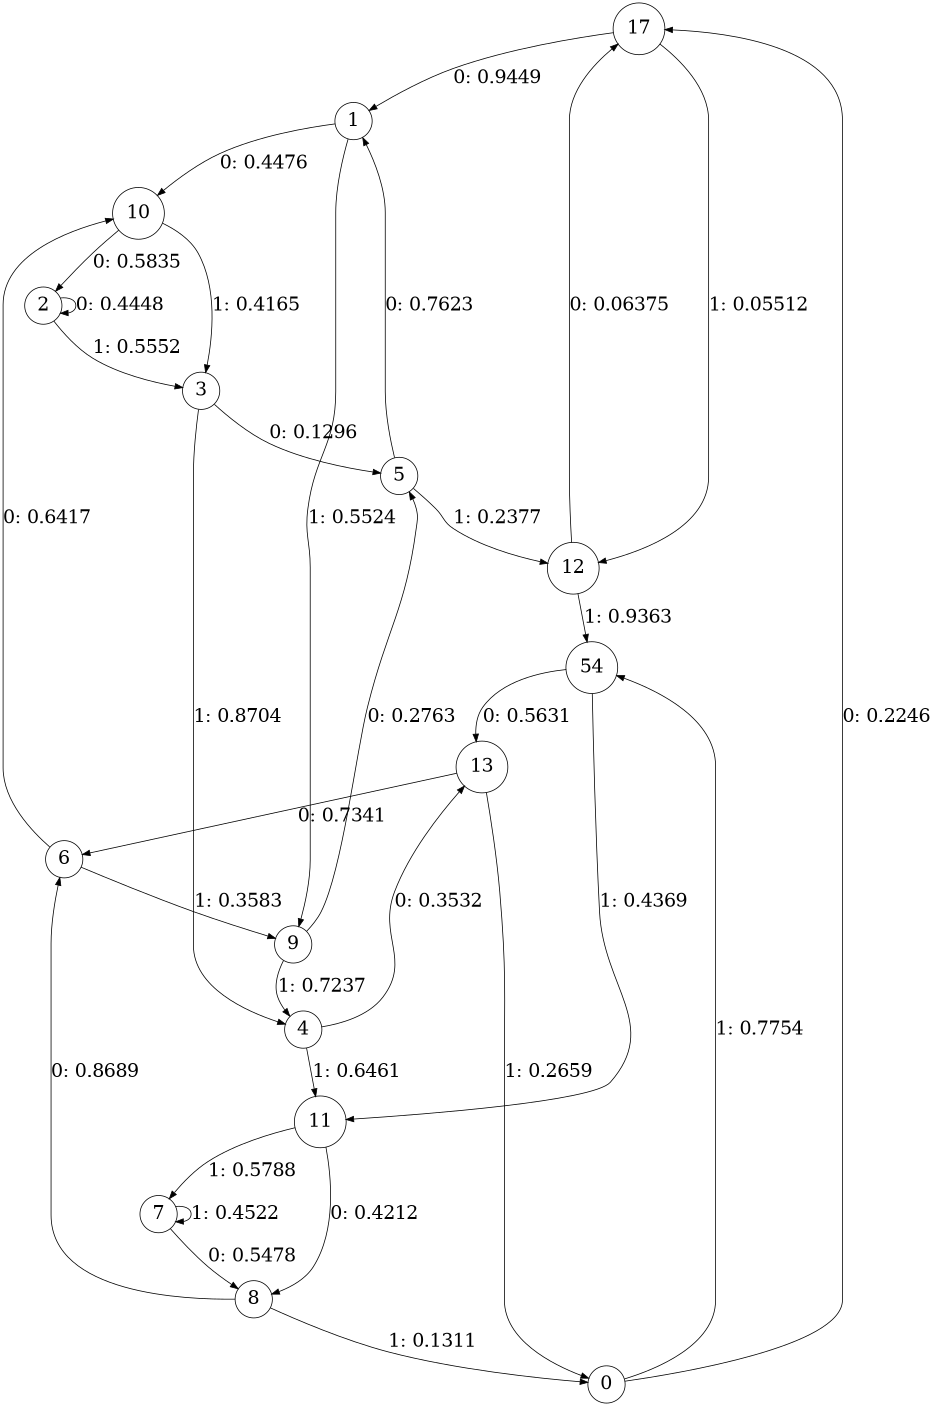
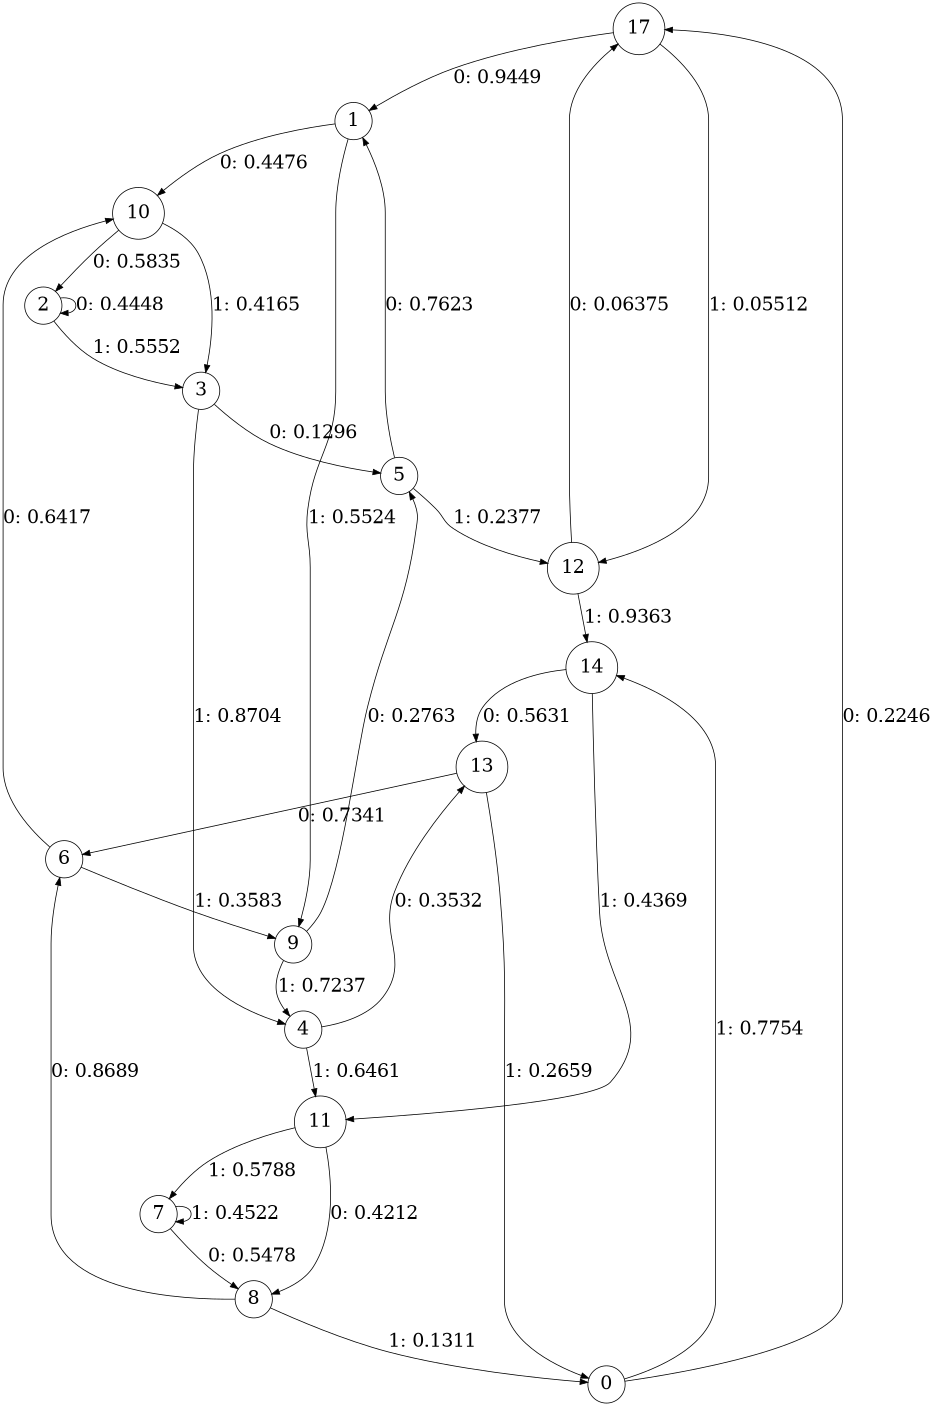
(592, 668) -> (592, 668)
